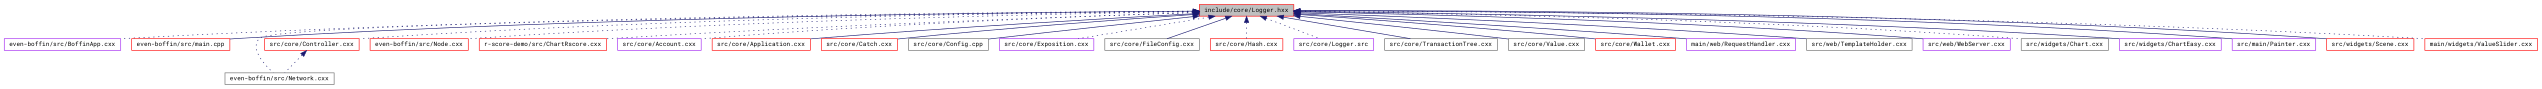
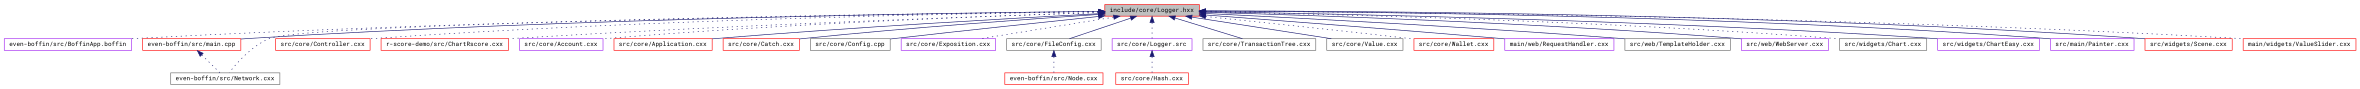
(758, 24) -> (1054, 65)
(1477, 28) -> (1310, 27)
(1247, 31) -> (1152, 65)
(62, 45) -> (68, 45)
(293, 64) -> (211, 64)
